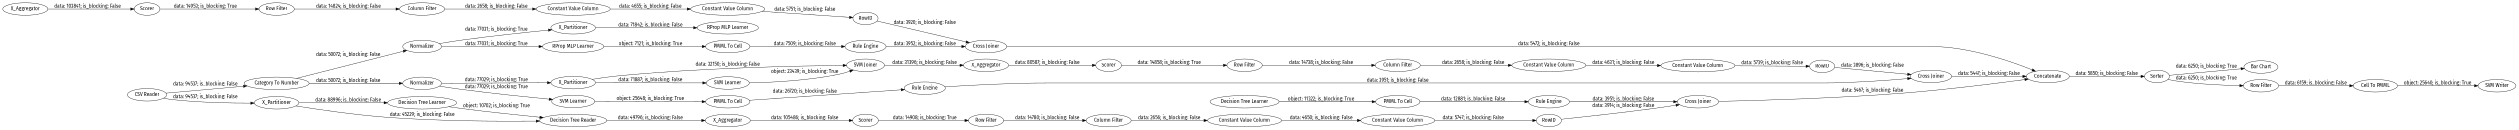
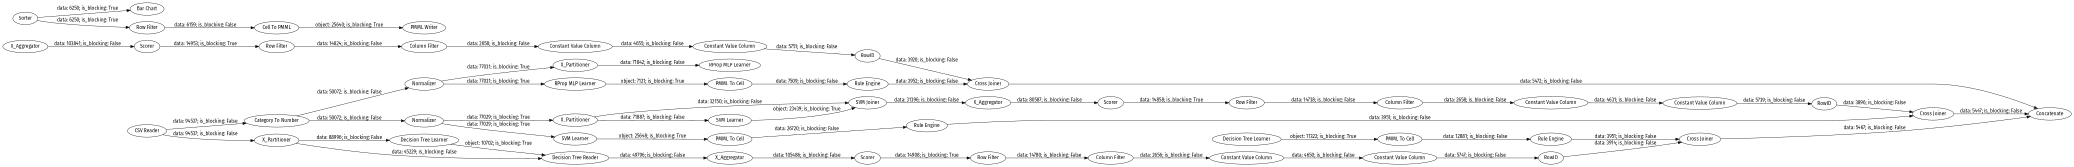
(2105, 76) -> none
(2497, 86) -> (424, 28)
